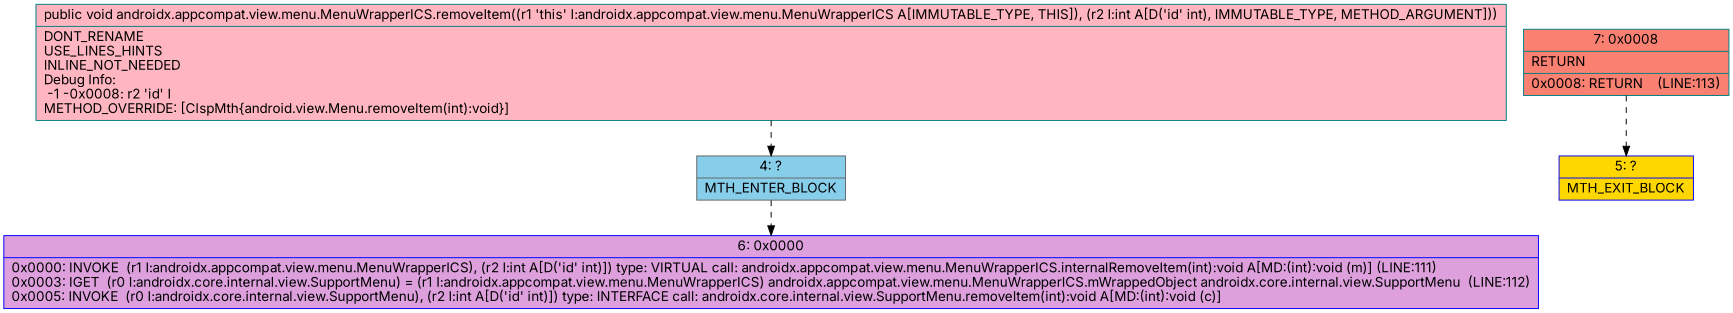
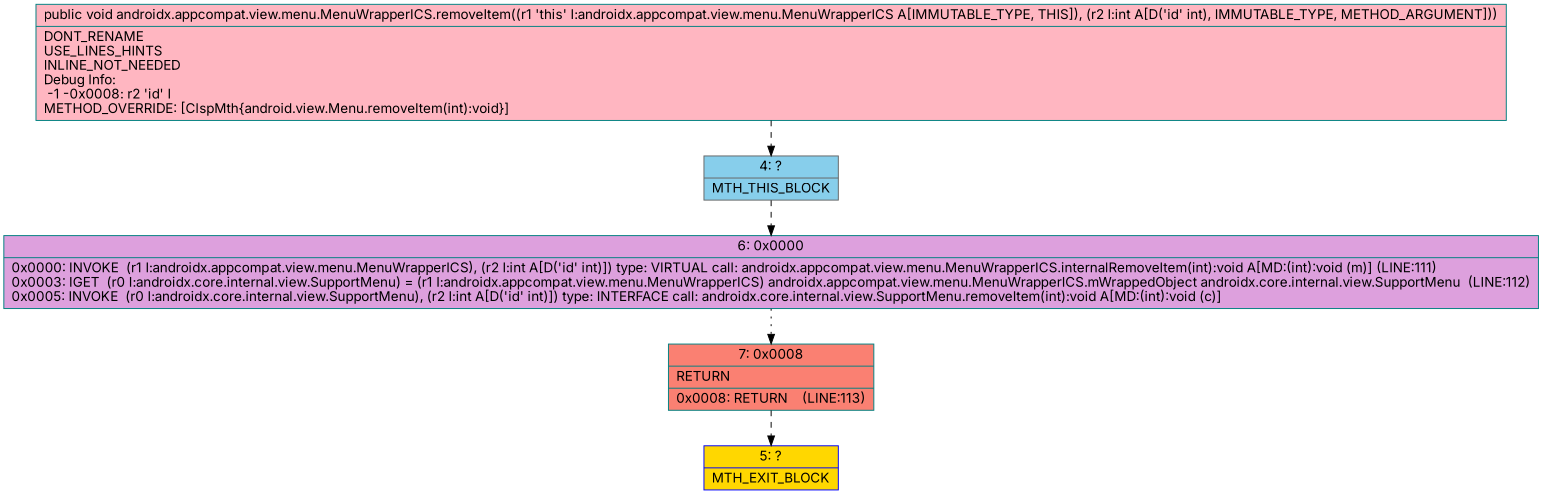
(771, 189) -> (771, 189)
(771, 272) -> (771, 272)
none -> (771, 322)
